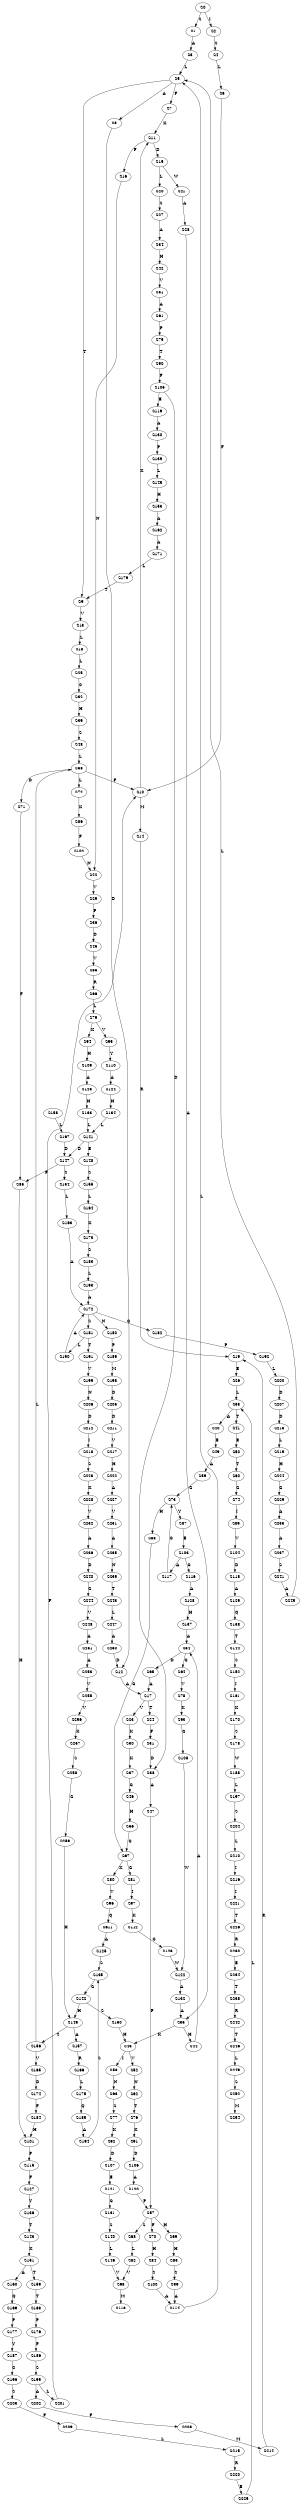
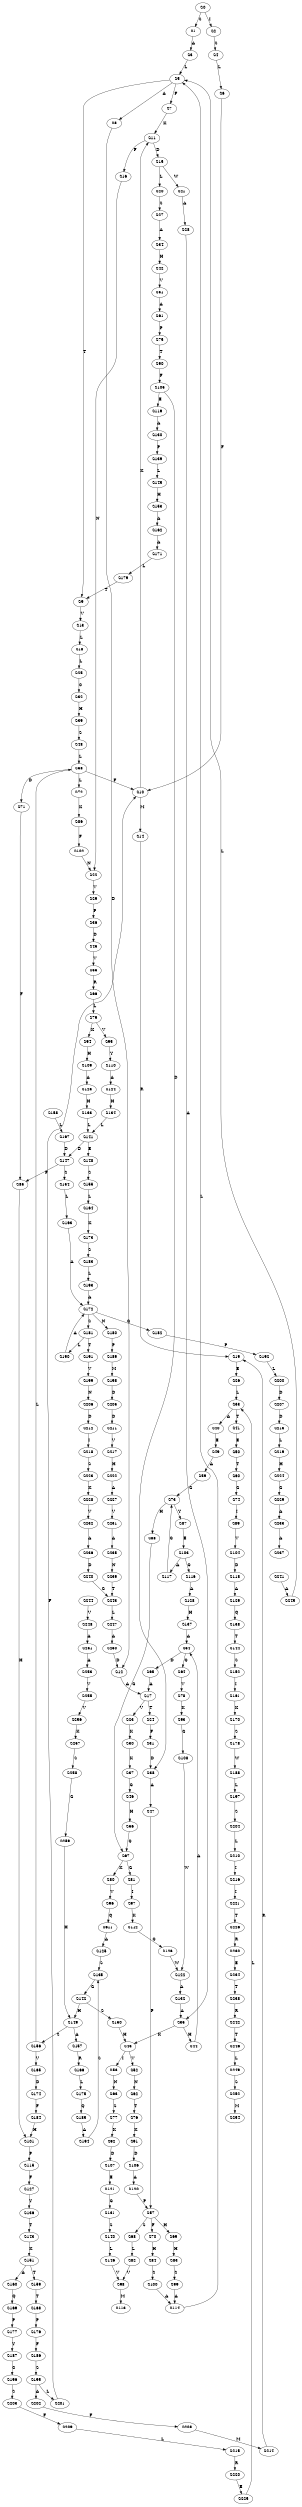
(279, 1564) -> none
(88, 1588) -> (99, 1588)
